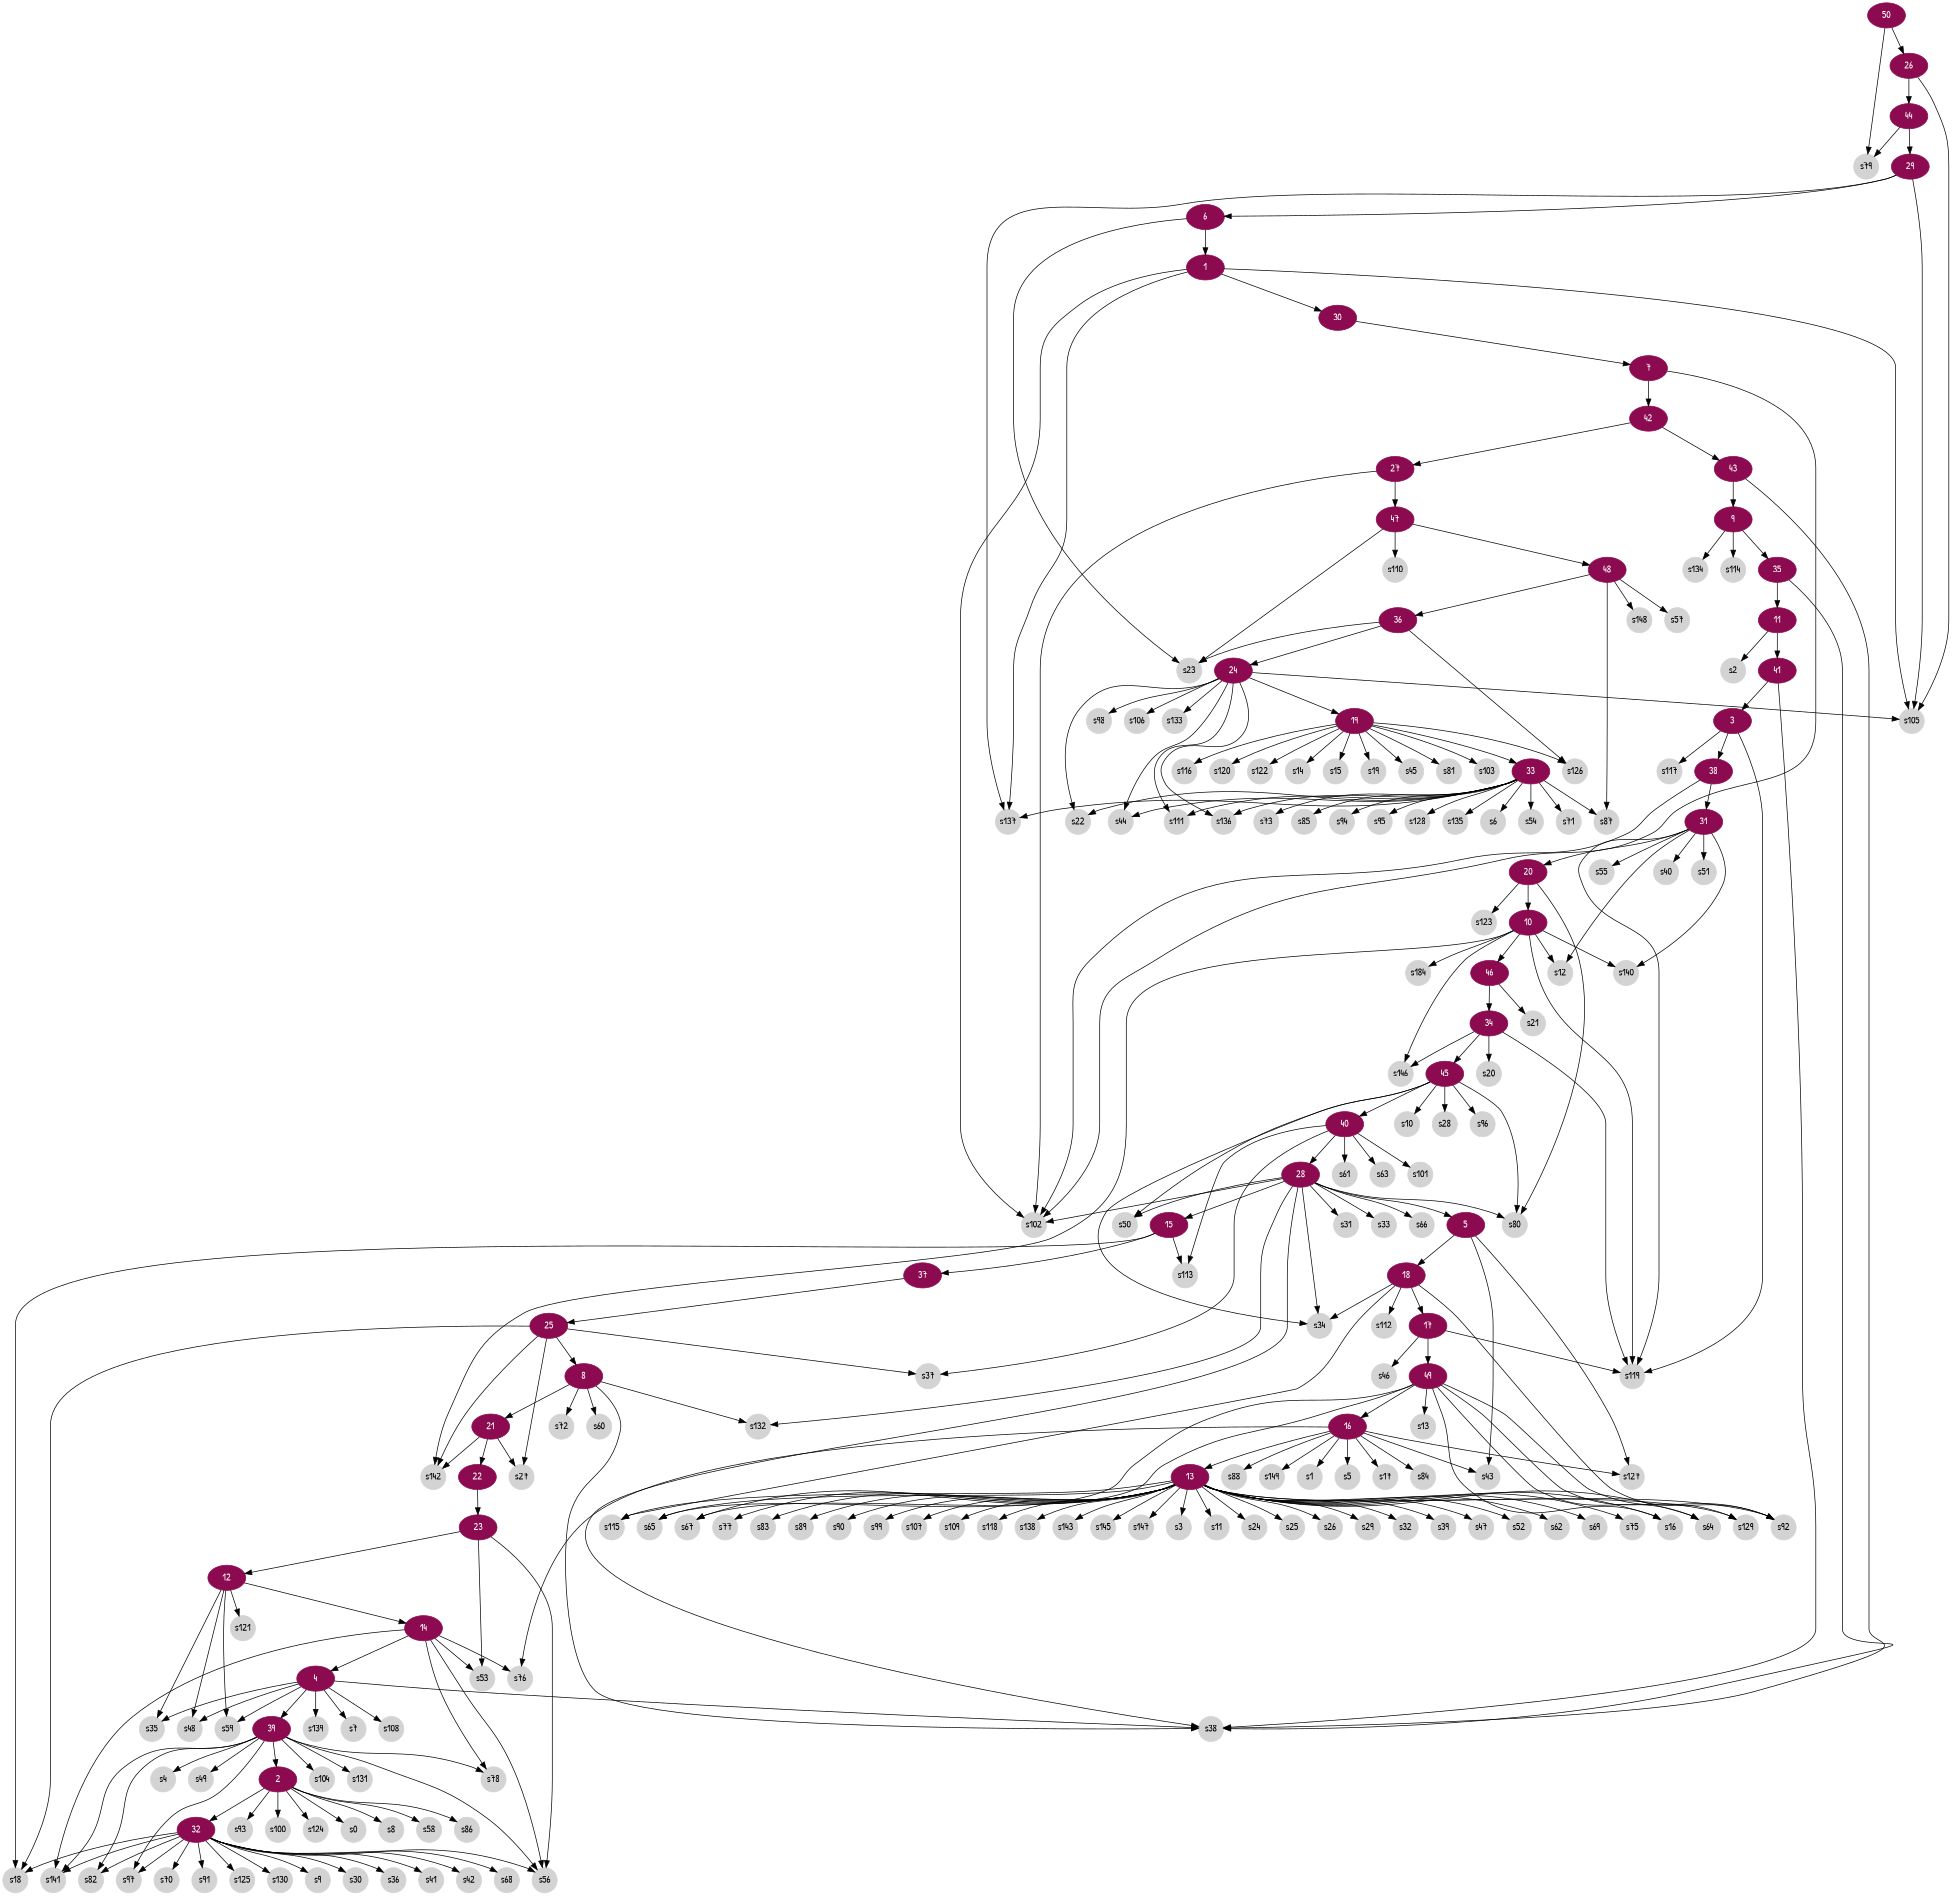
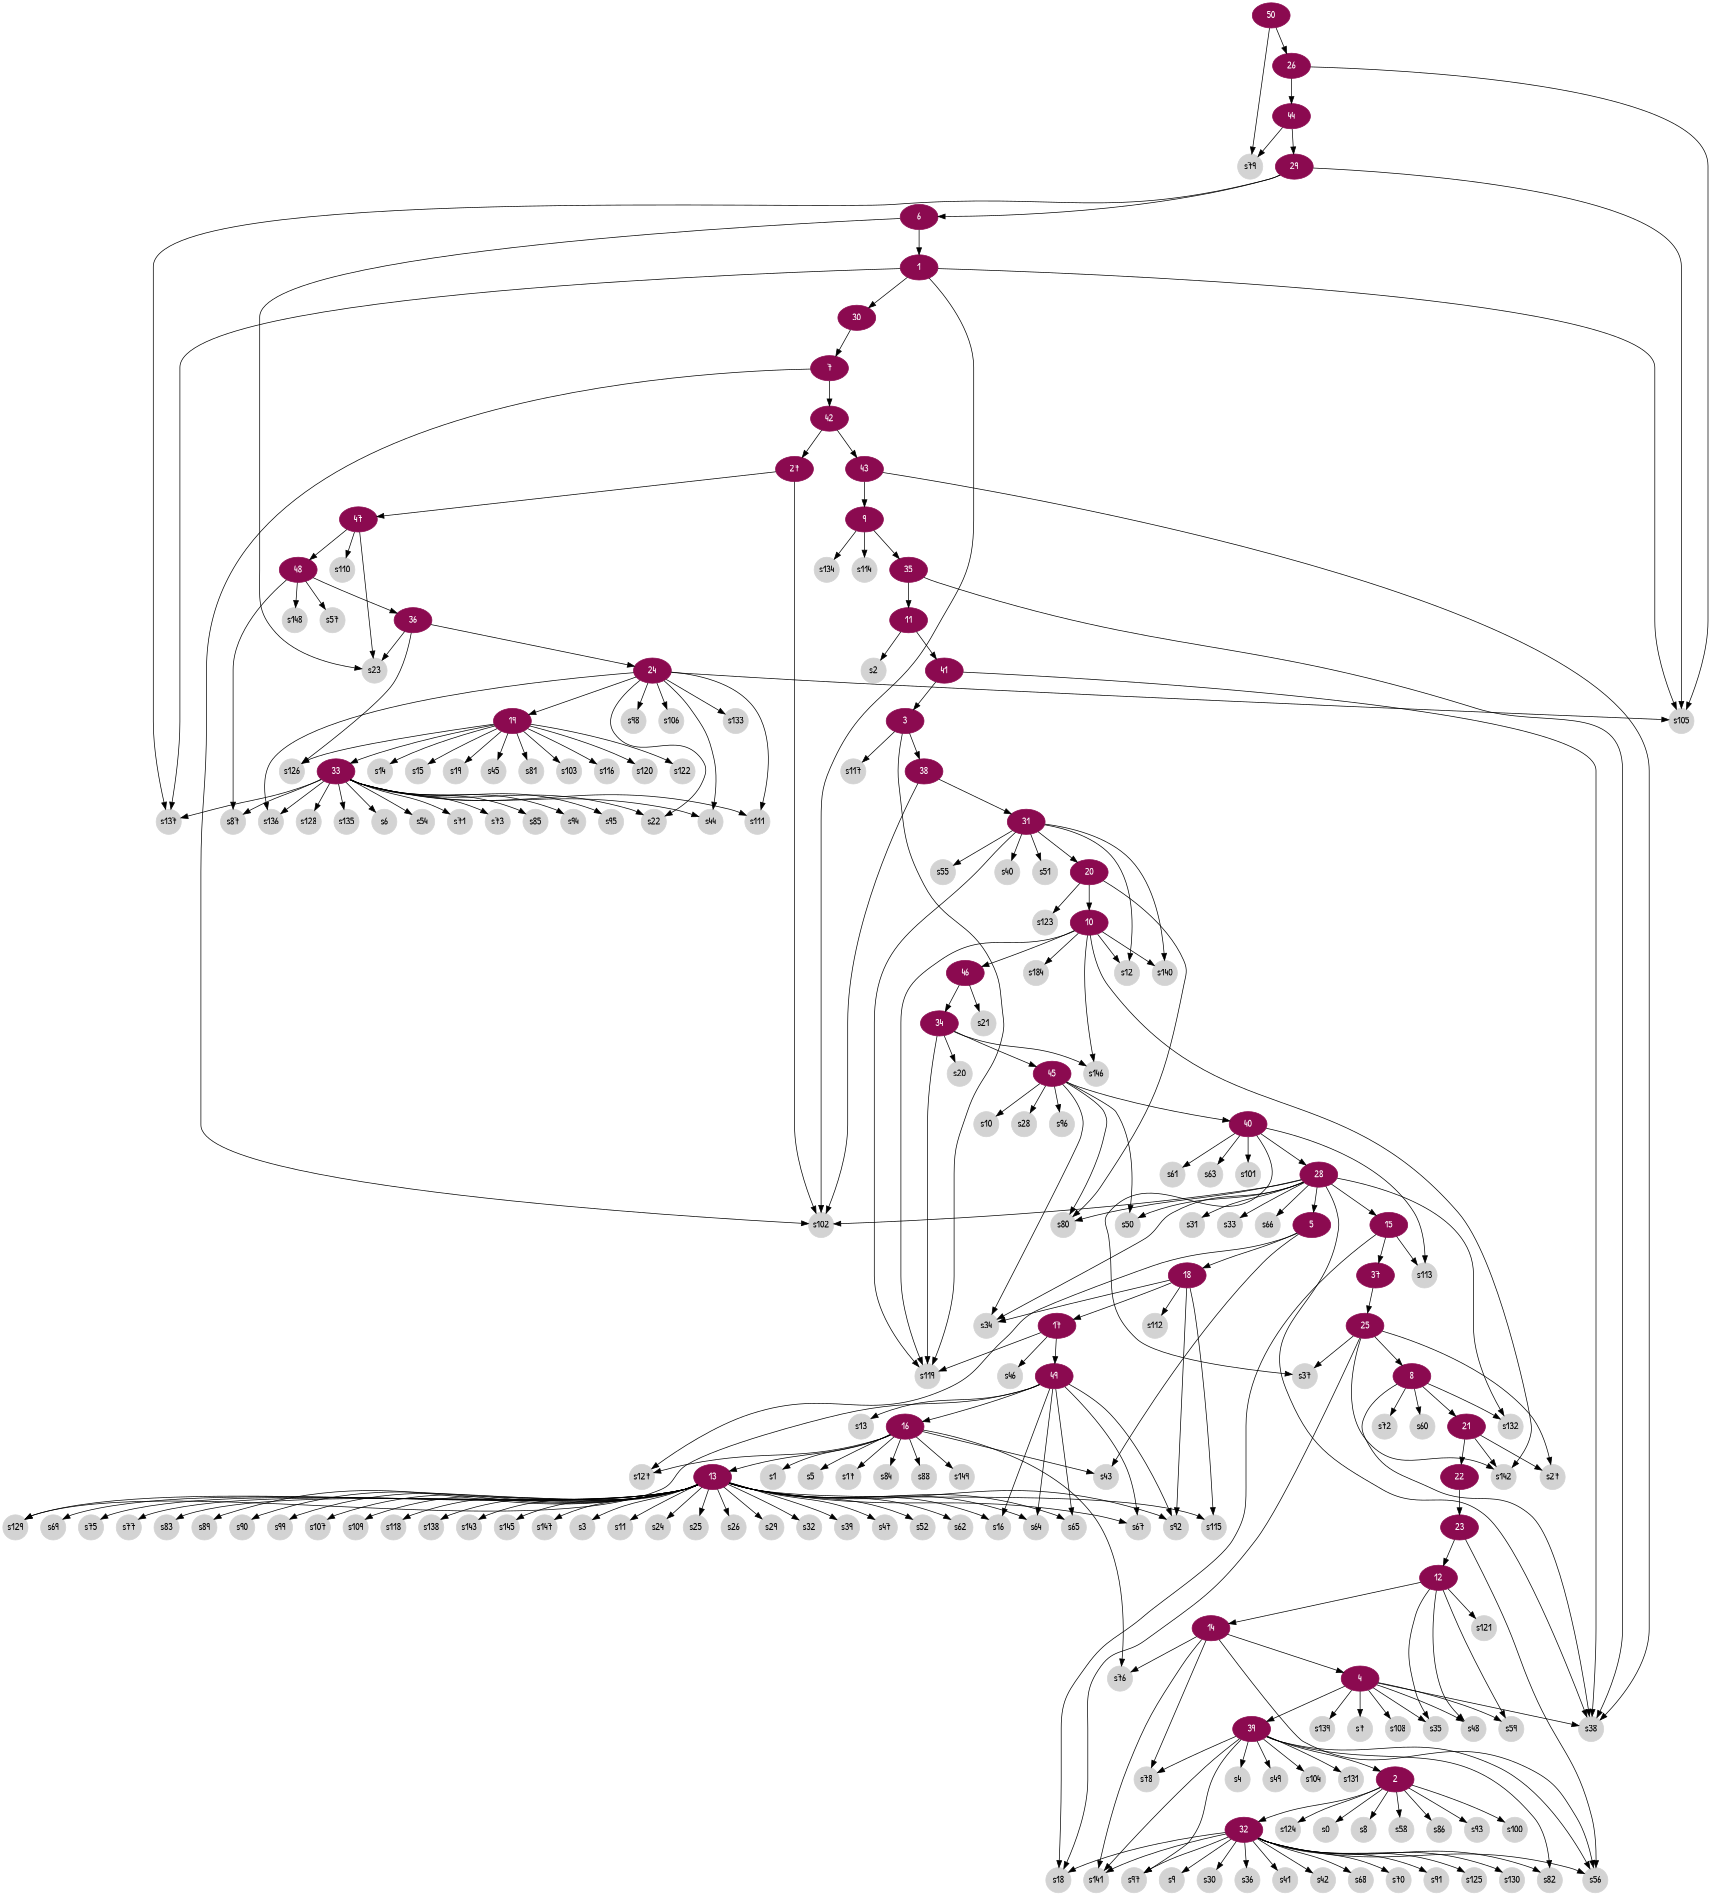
(482, 1679) -> none
